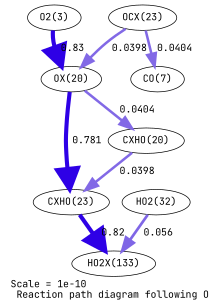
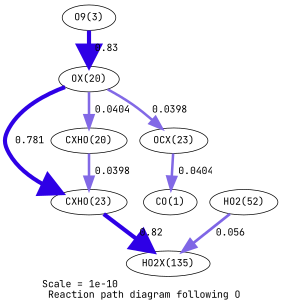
(54, 18) -> (89, 18)
(107, 42) -> (131, 103)
(158, 79) -> (170, 202)
(156, 202) -> (244, 202)
(114, 264) -> (168, 264)
